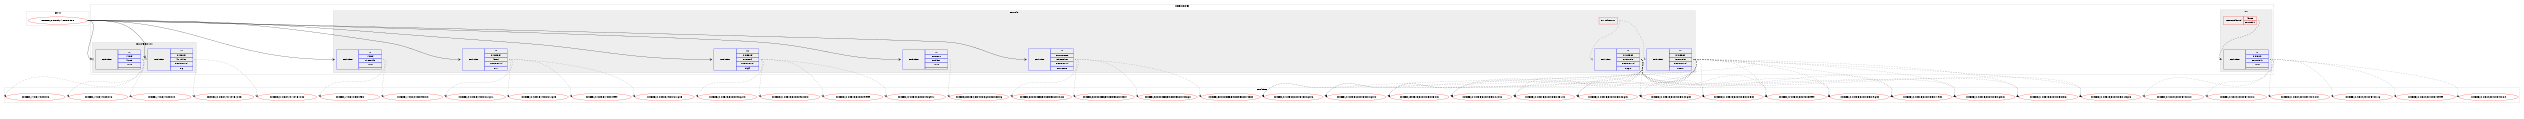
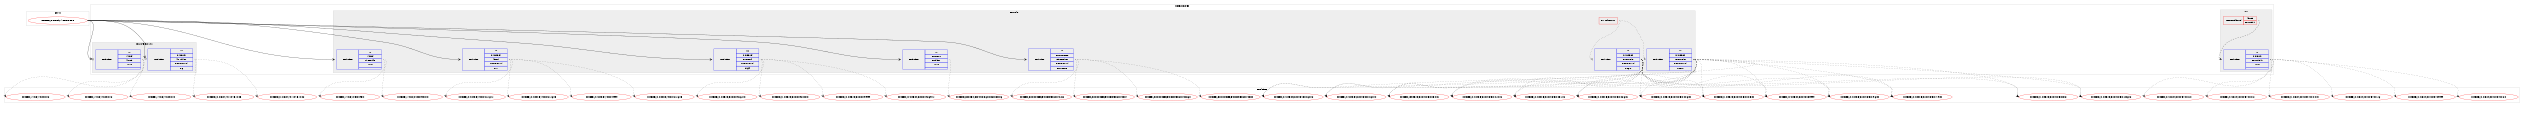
(224, 97) -> (224, 97)
(1985, 97) -> none
